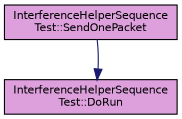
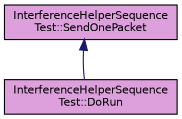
(98, 54) -> (83, 65)
